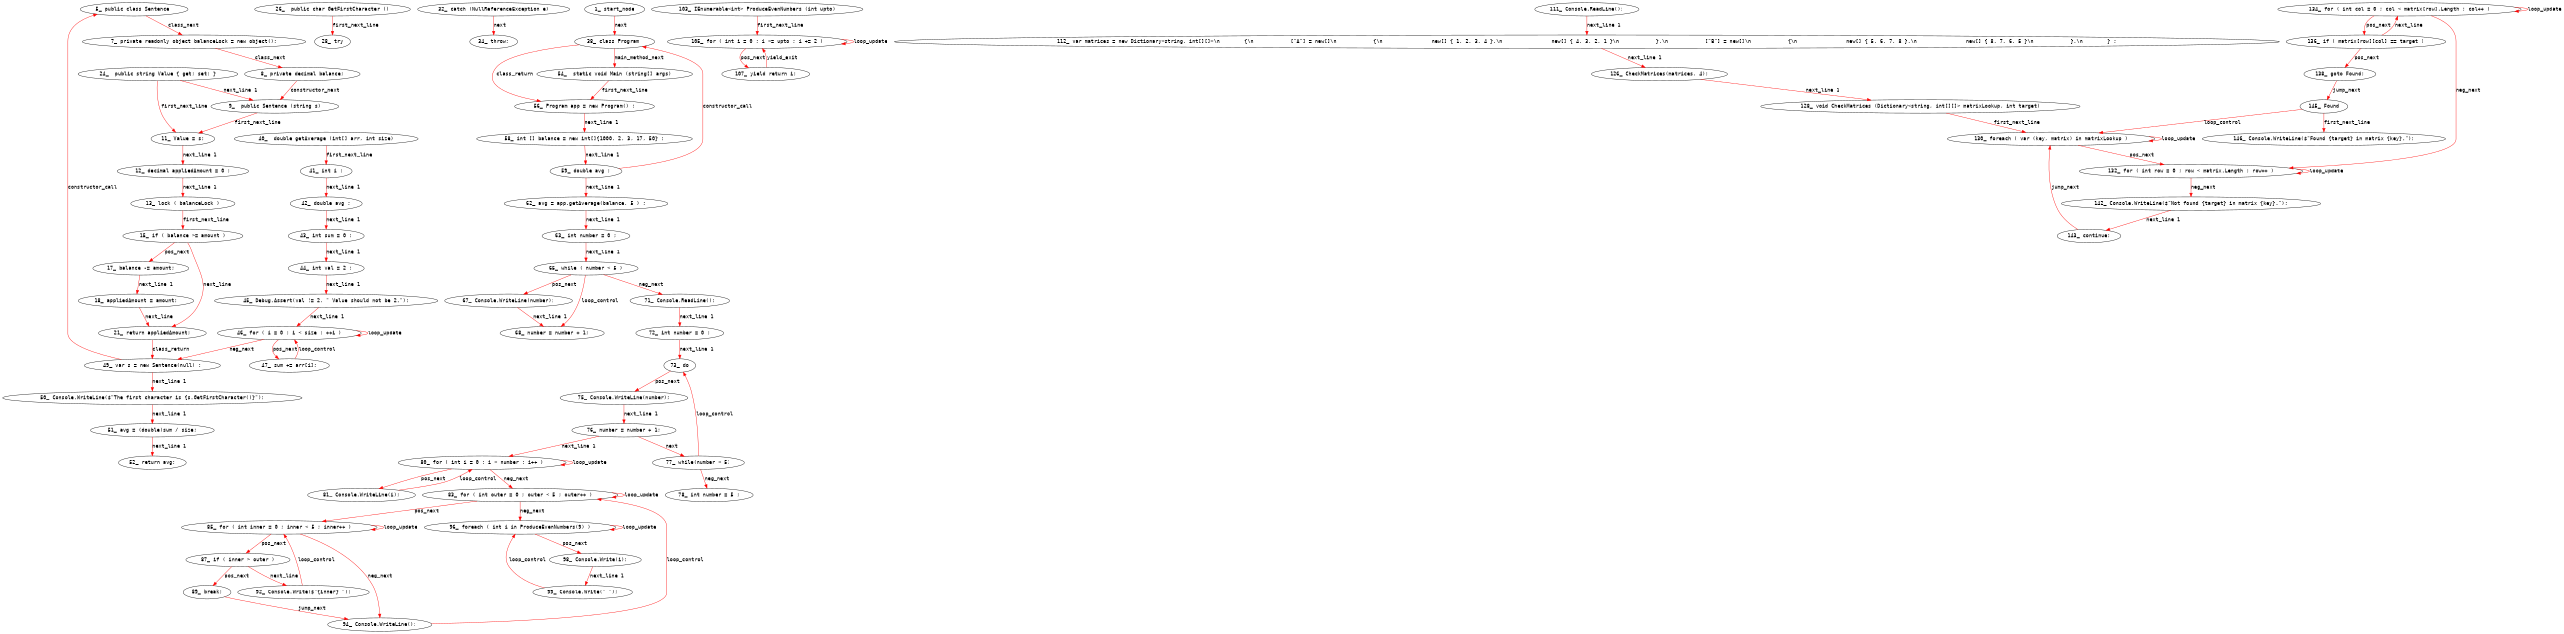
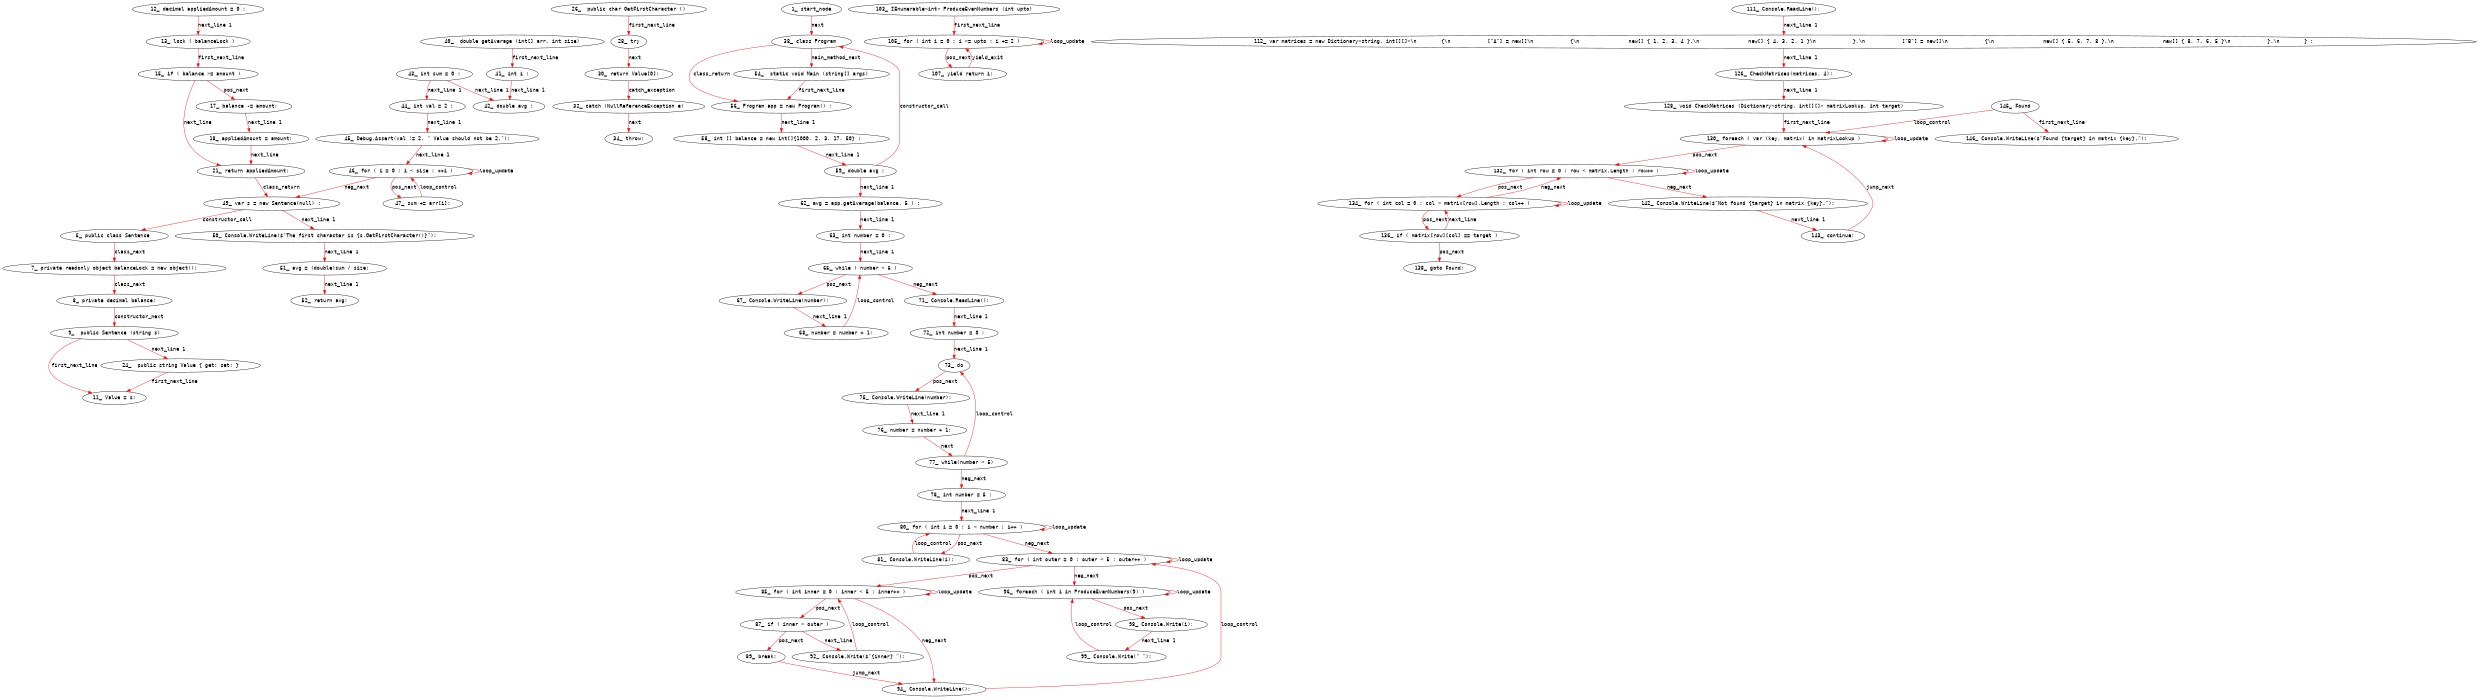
none -> (629, 74)
(2333, 89) -> none
(215, 90) -> (146, 349)
(183, 153) -> none
none -> (1497, 185)
(326, 218) -> (468, 90)
(579, 302) -> (855, 304)
(556, 446) -> (962, 509)
